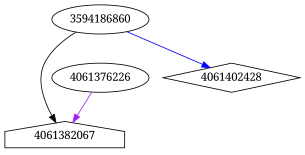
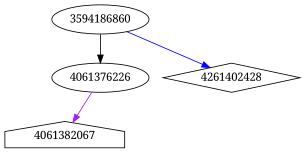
(43, 68) -> (100, 45)
(232, 78) -> (232, 78)
